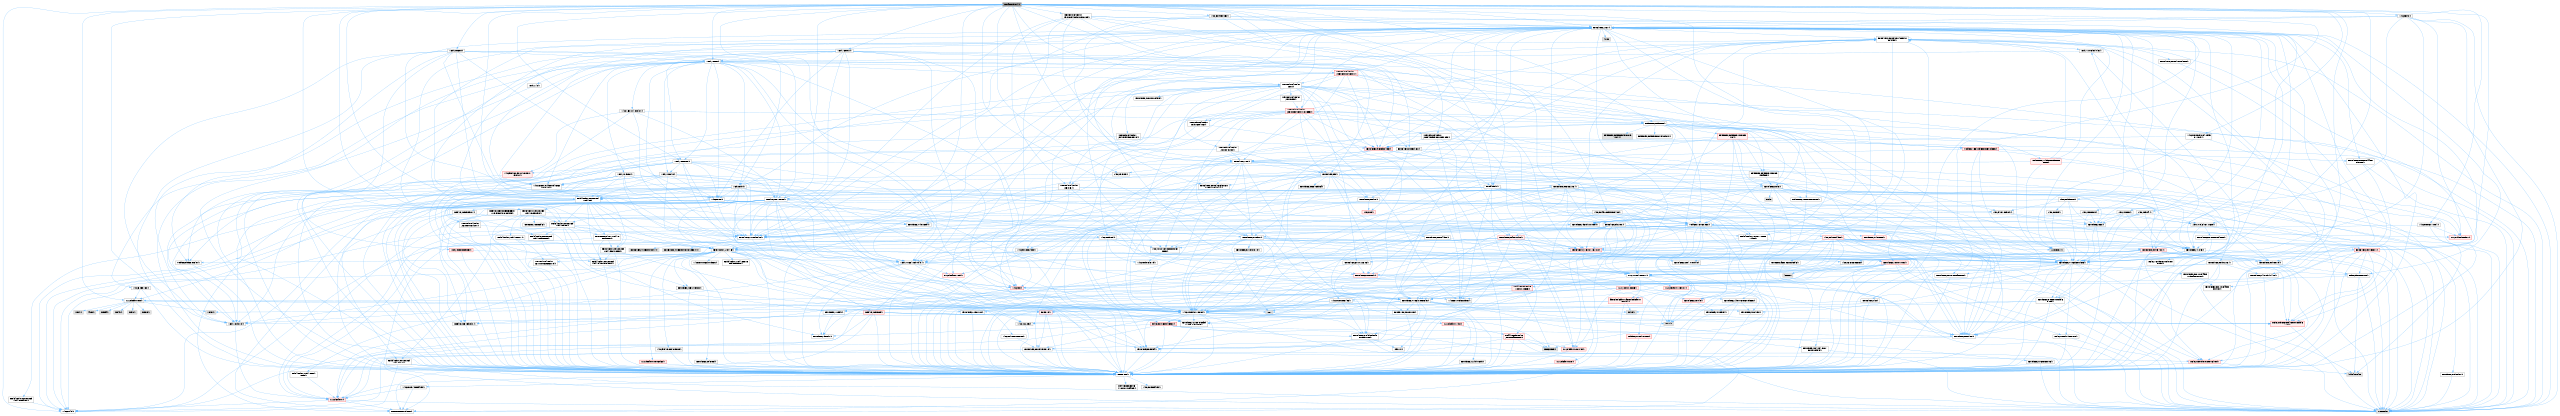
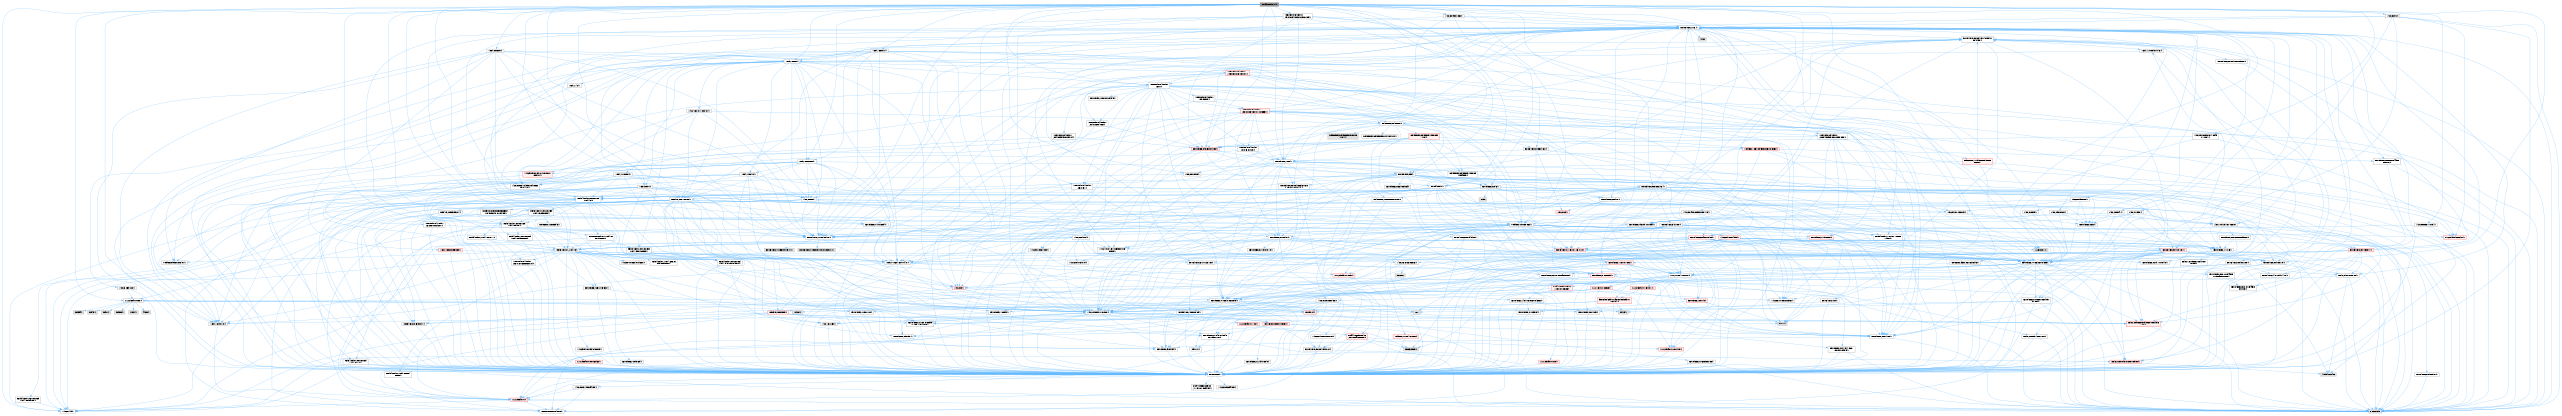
(1055, 206) -> (1012, 218)
